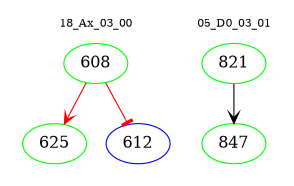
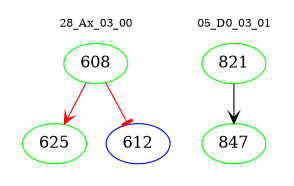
(96, 24) -> (96, 24)
